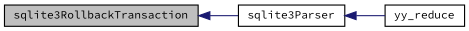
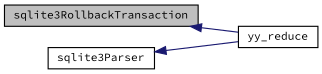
(224, 16) -> (220, 30)
